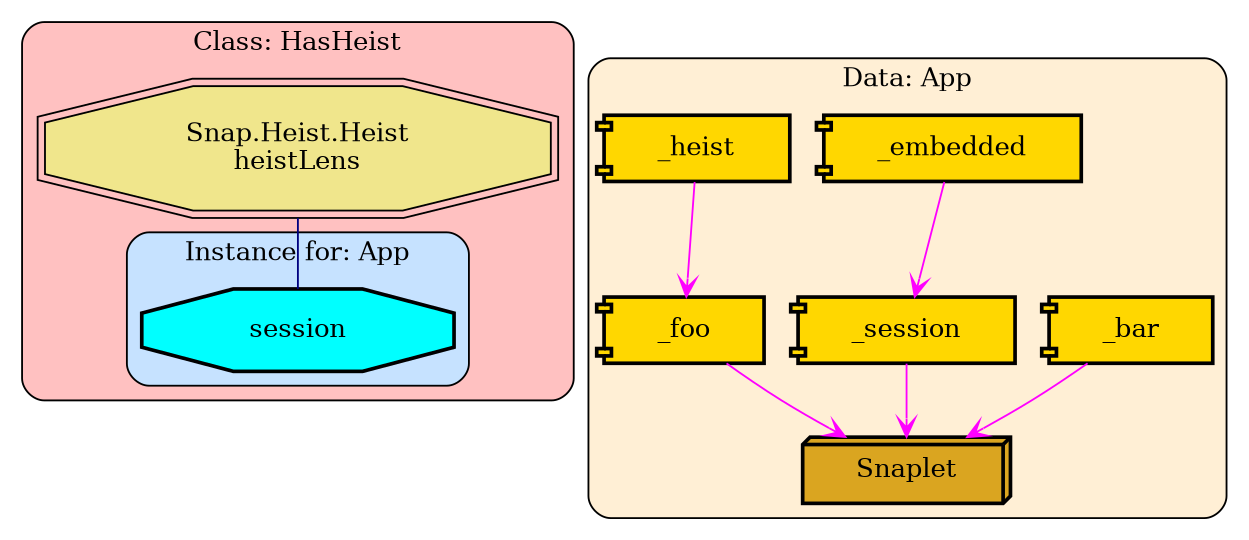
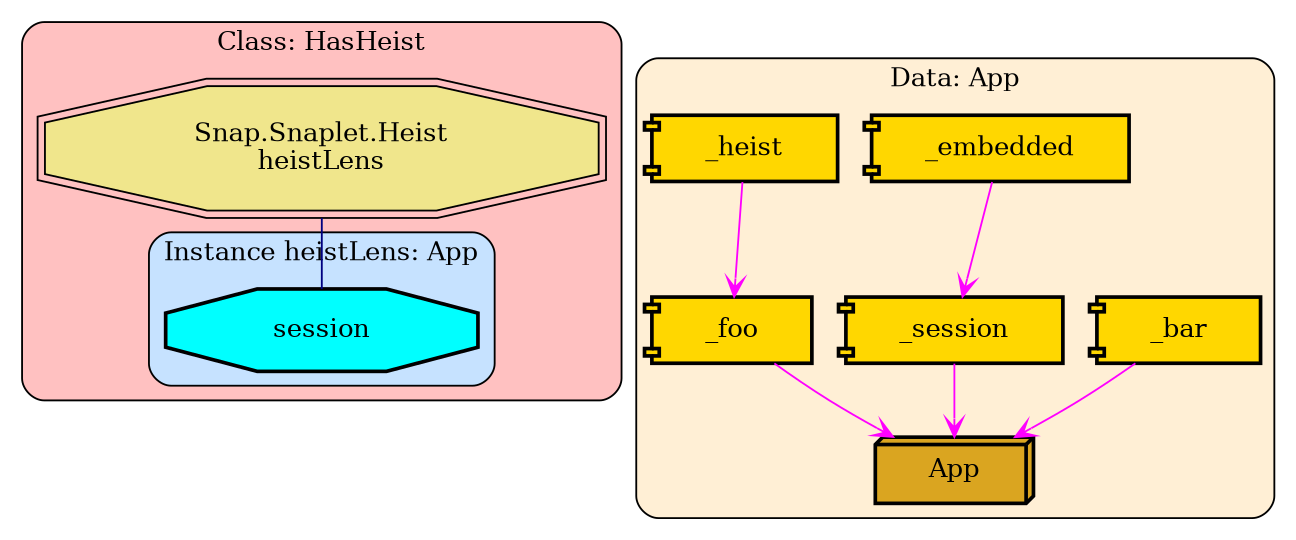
(298, 148) -> (322, 148)
(298, 253) -> (322, 253)
(907, 470) -> (954, 470)
